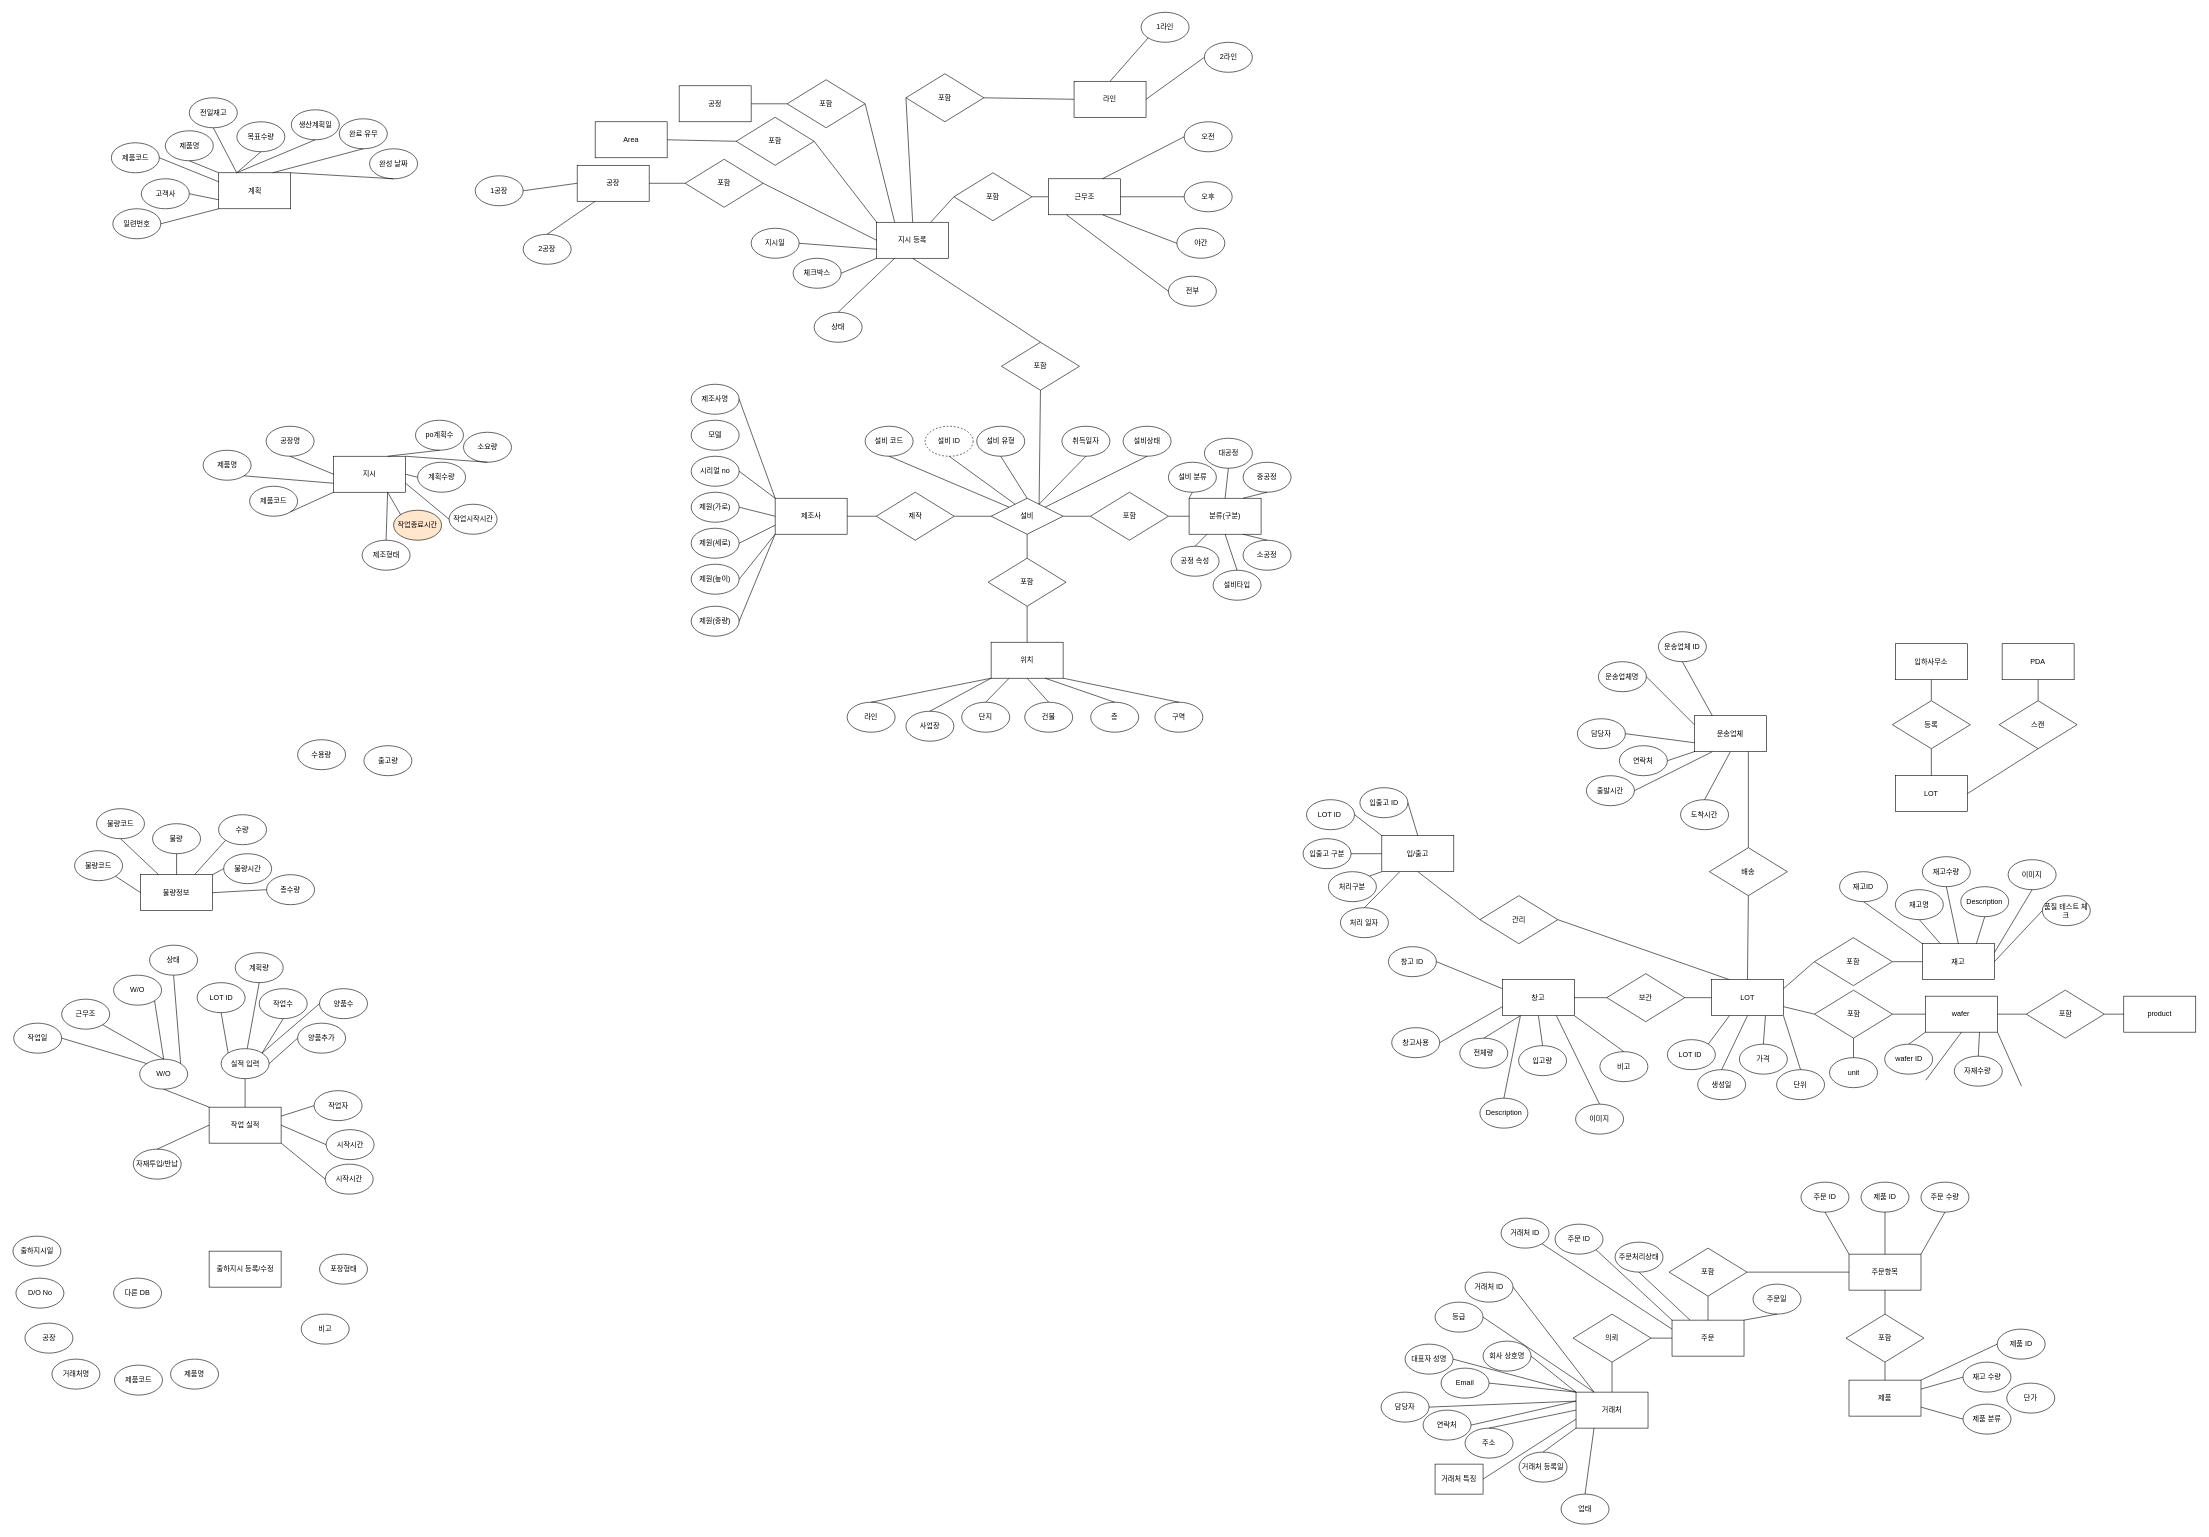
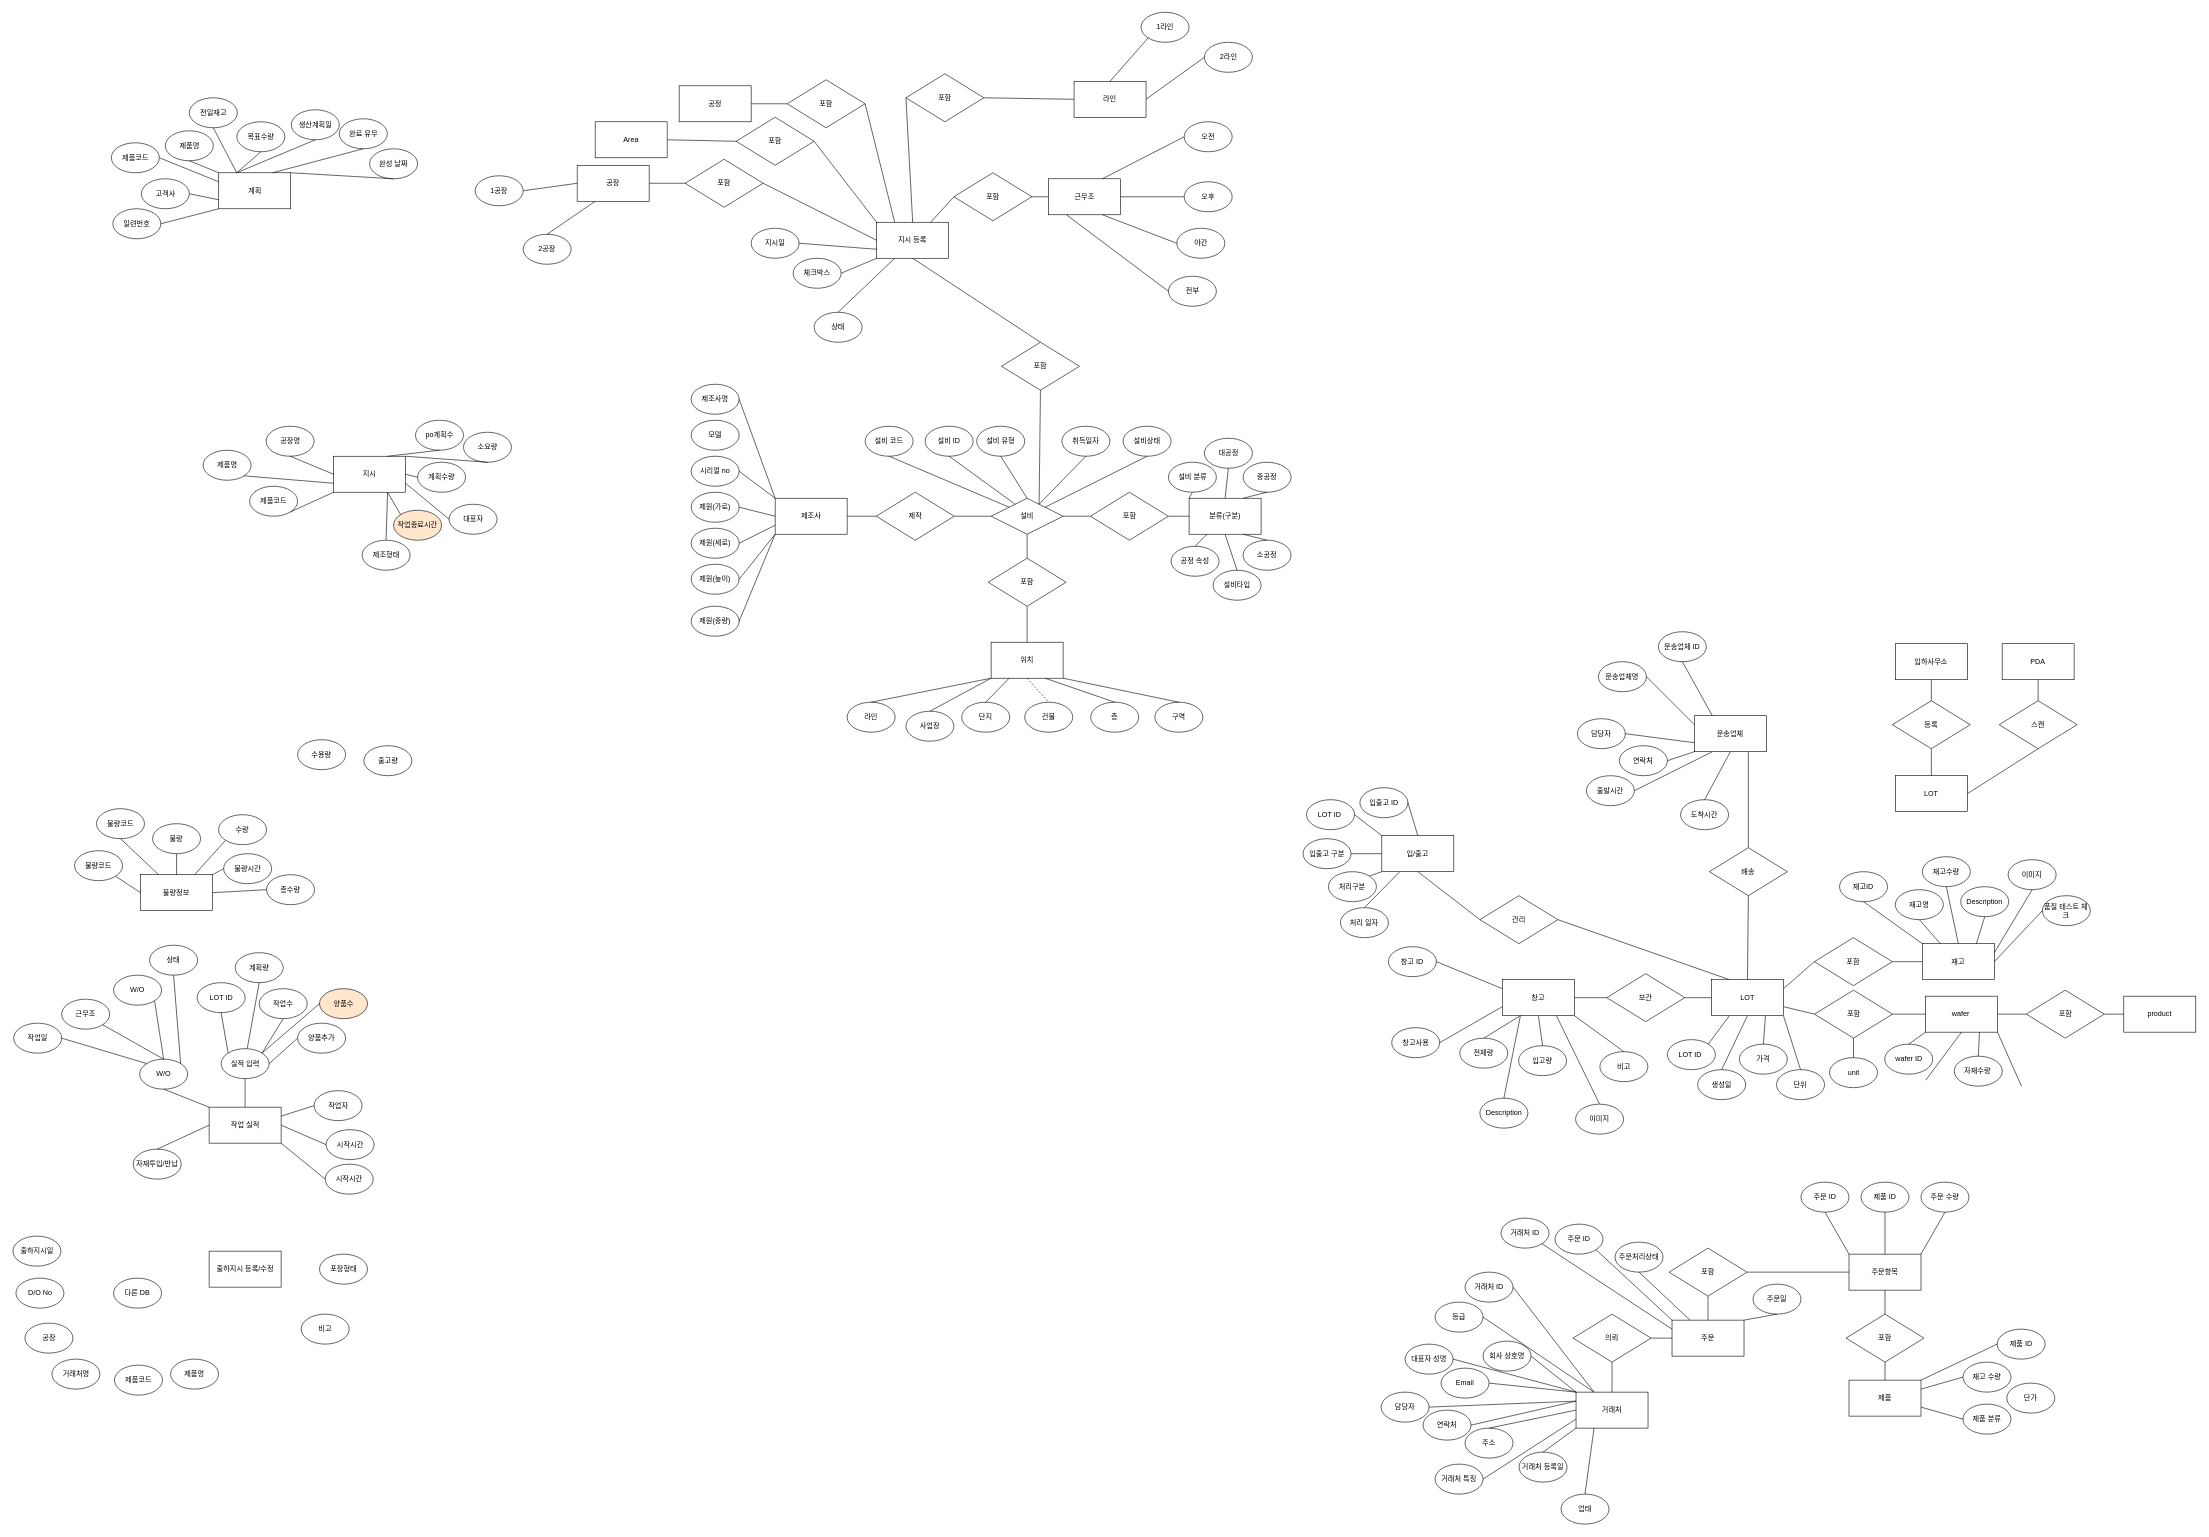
(949, 441) -> (949, 441)
(473, 519) -> (473, 519)
(1038, 690) -> (1038, 690)
(343, 1004) -> (343, 1004)
(1459, 1479) -> (1459, 1479)
